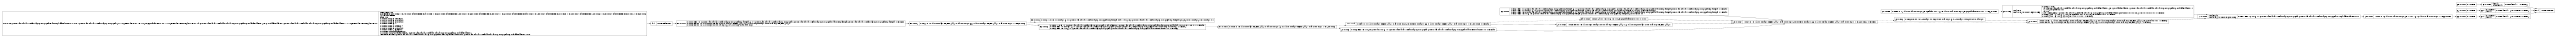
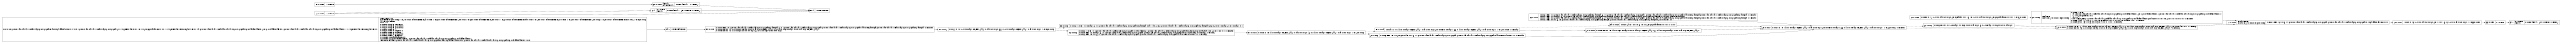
(2529, 14) -> (572, 14)
(2214, 16) -> (2243, 22)
